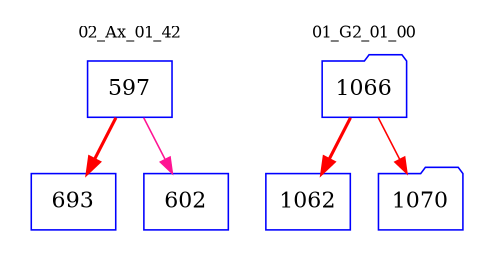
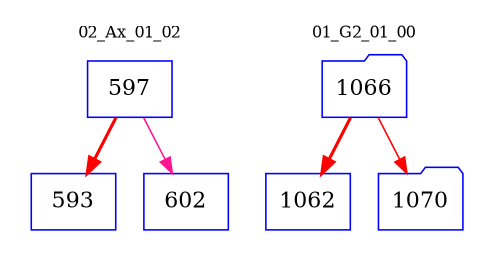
(130, 34) -> (130, 34)
(74, 202) -> (74, 202)
